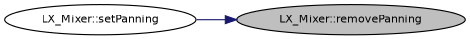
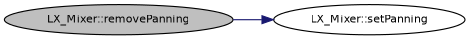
(211, 20) -> (247, 20)
